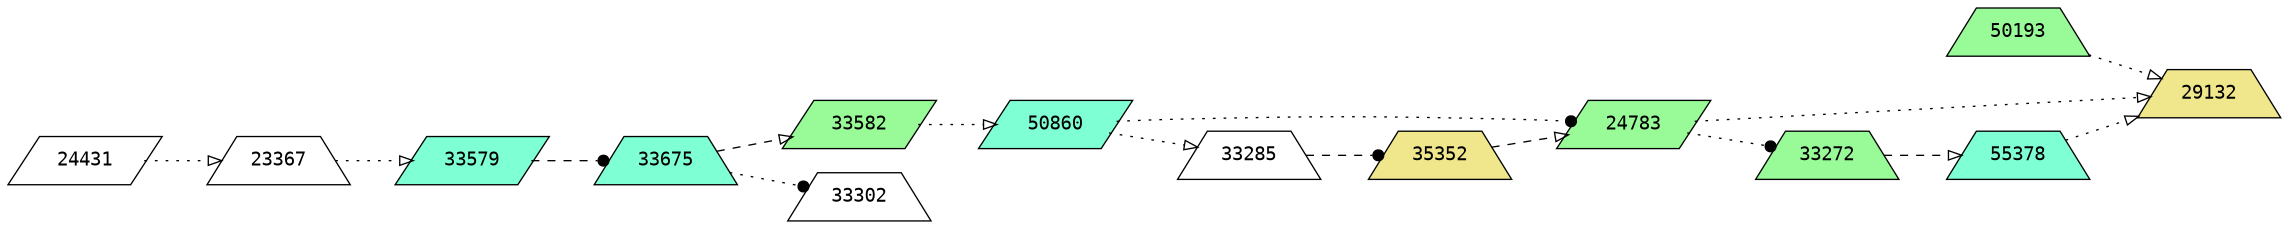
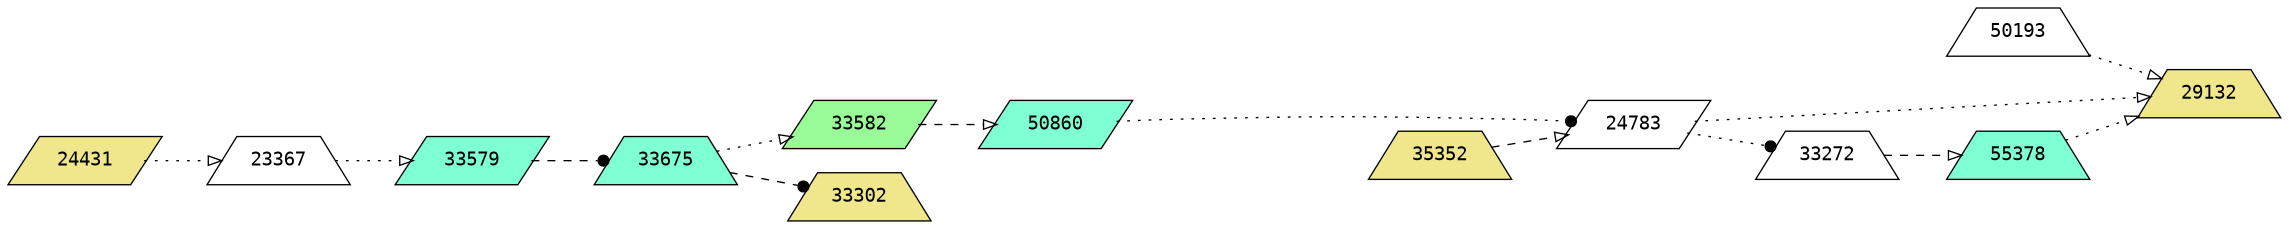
(2018, 32) -> (2018, 32)
(951, 125) -> (951, 125)
(1634, 125) -> (1634, 125)
(748, 145) -> (748, 145)
(1249, 155) -> none
(1827, 155) -> (1827, 155)
(85, 161) -> (85, 161)
(764, 179) -> (764, 179)
(859, 197) -> (859, 197)
